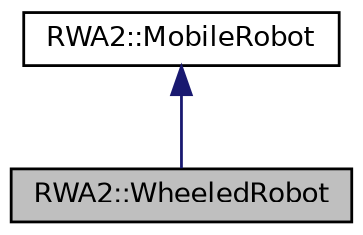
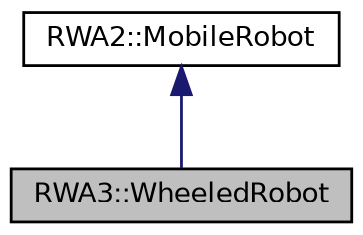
(181, 195) -> (181, 195)
